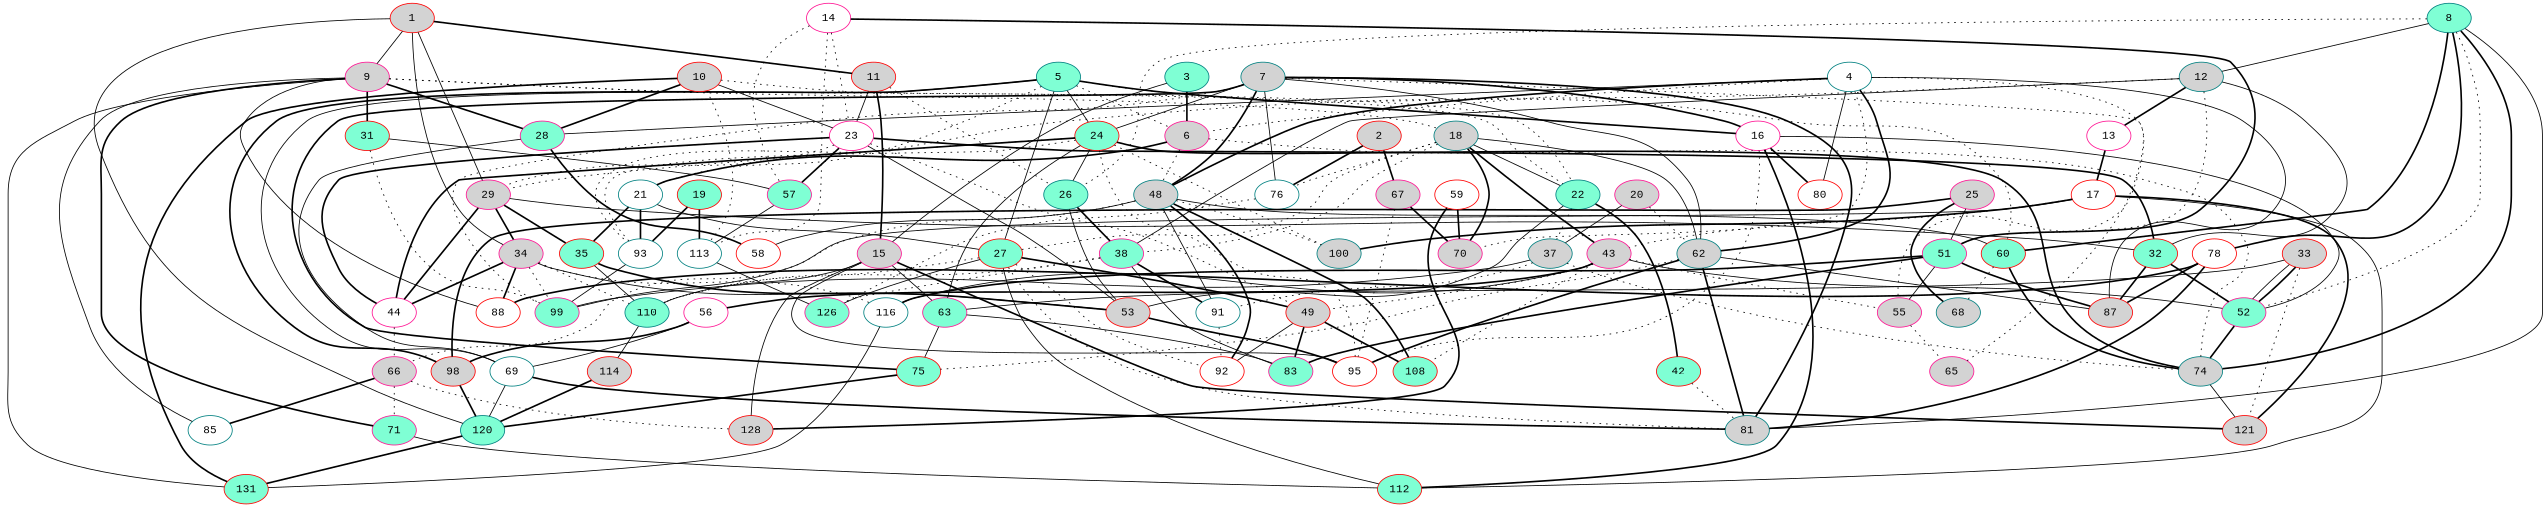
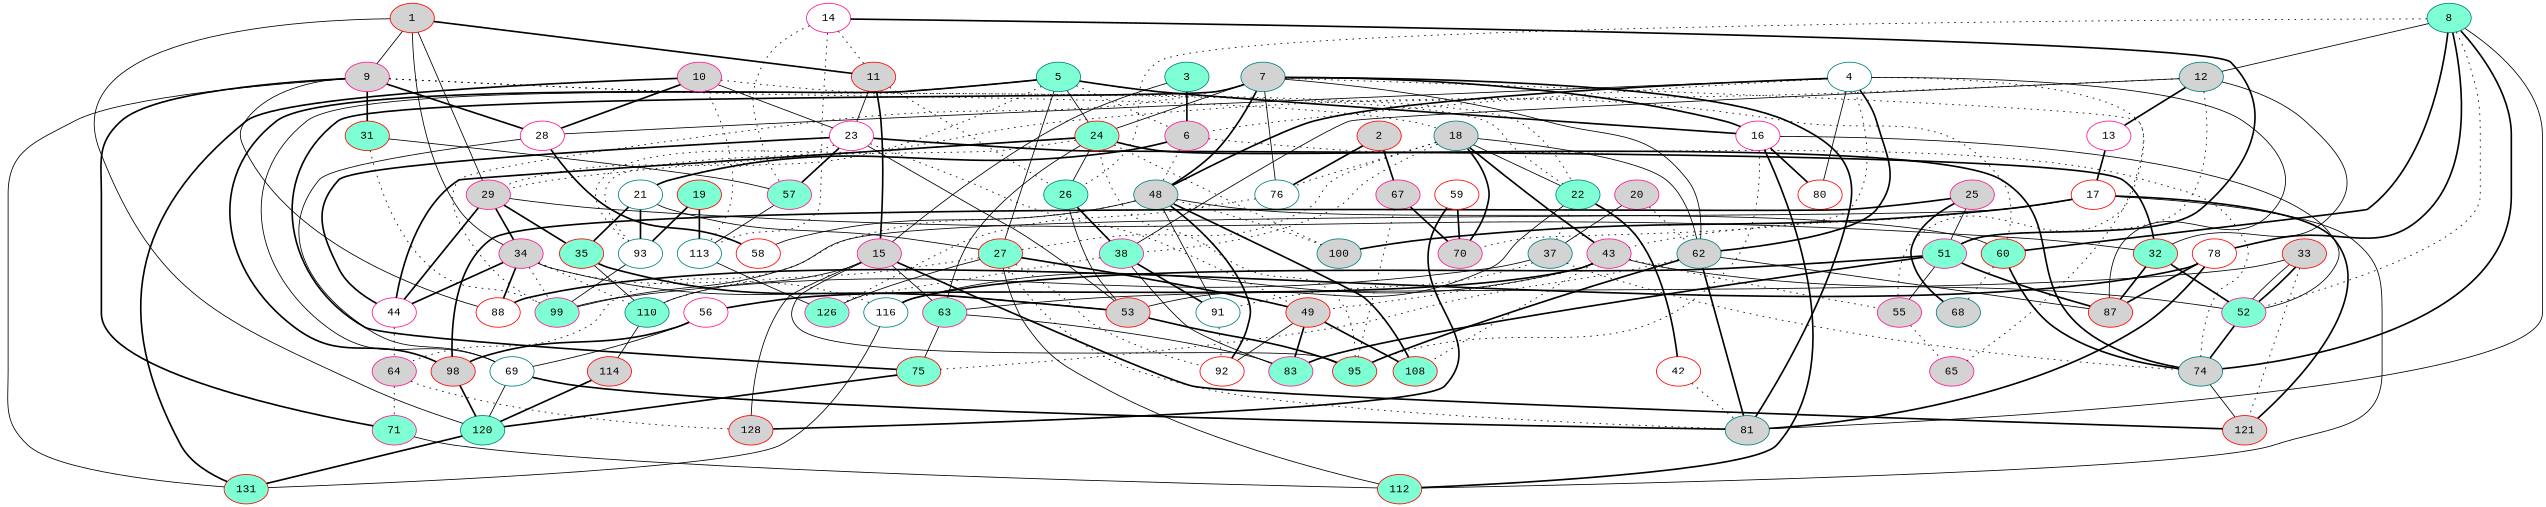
(699, 77) -> (699, 77)
(840, 77) -> (851, 47)
(542, 136) -> (542, 136)
(881, 275) -> none
(394, 371) -> (394, 371)
(1355, 371) -> (1355, 371)
(1679, 371) -> (1679, 371)
(210, 430) -> none
